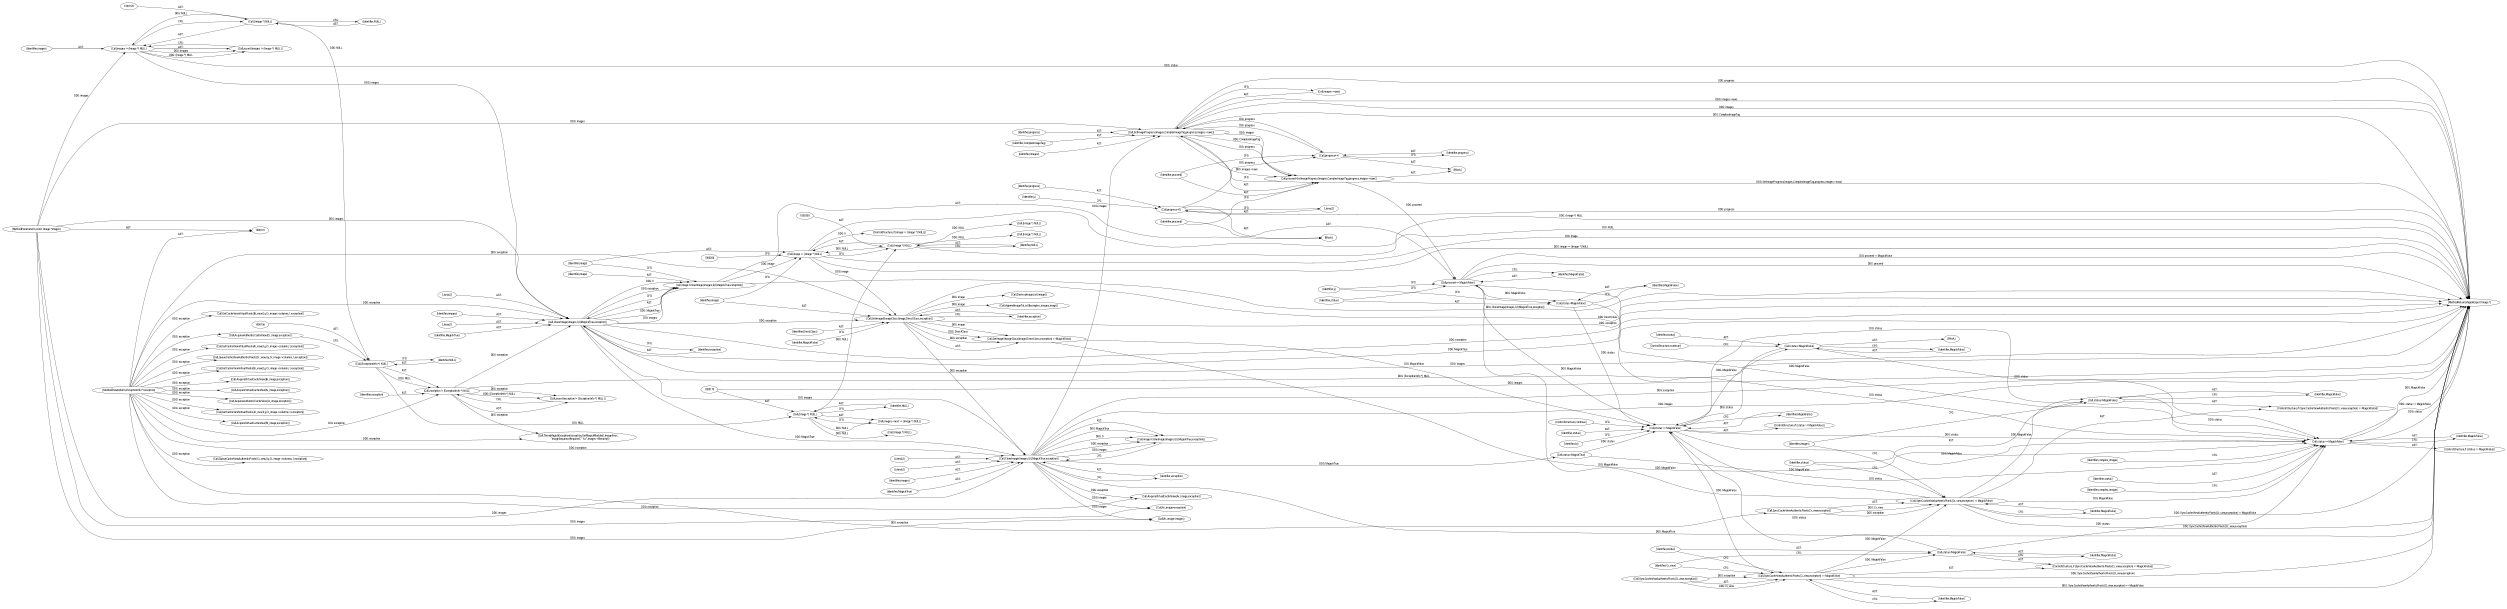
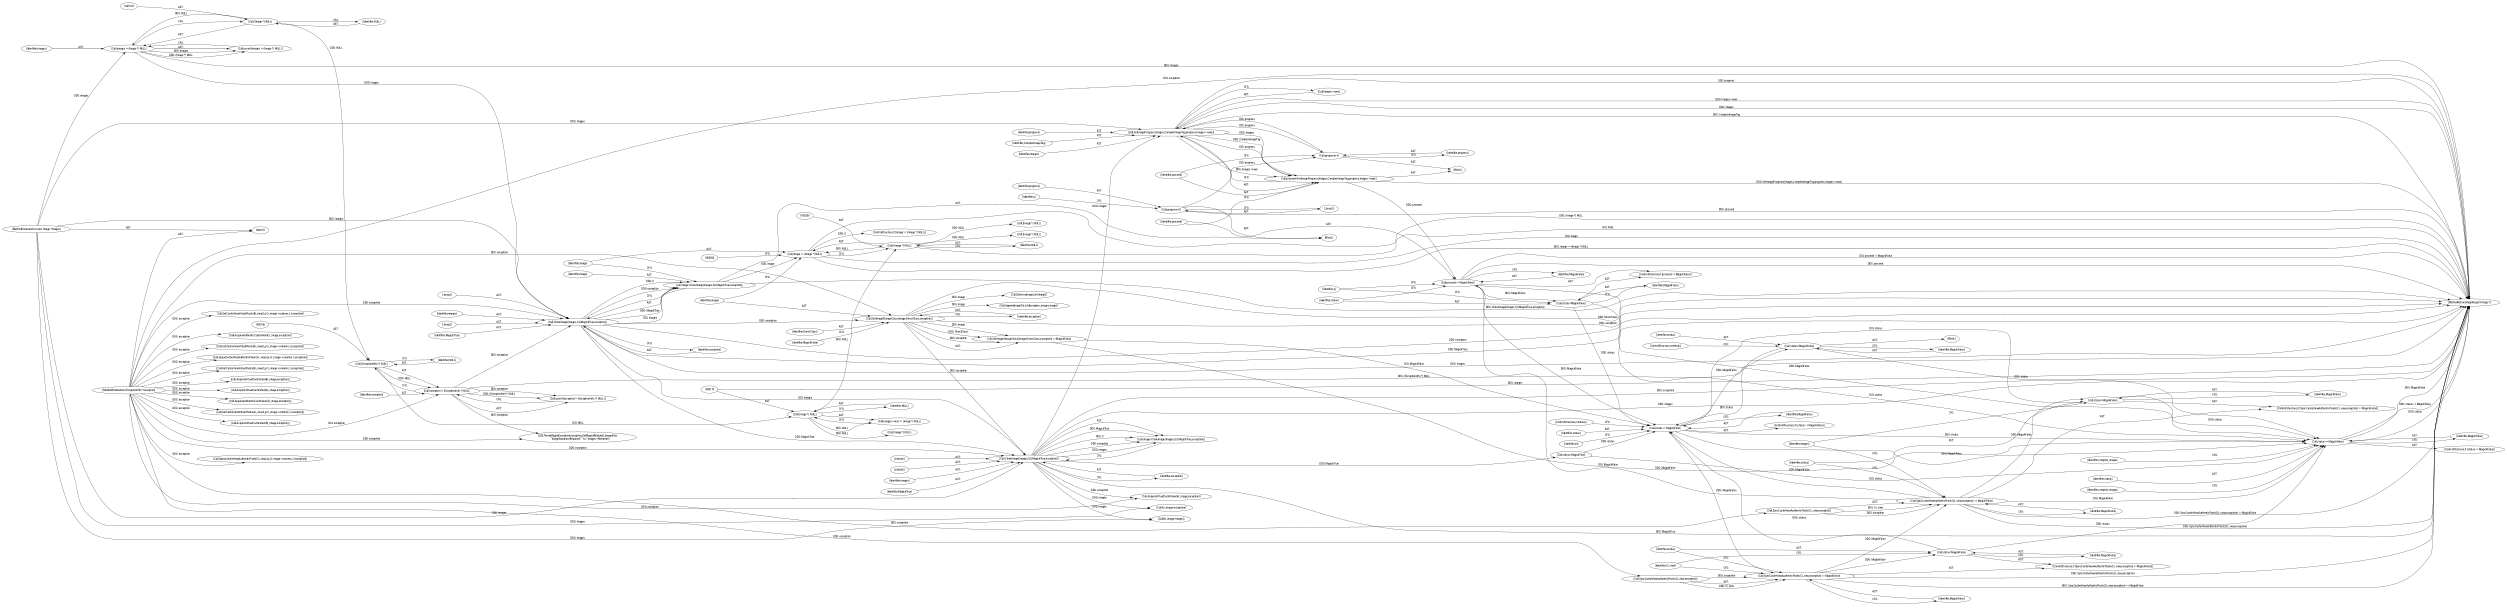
(1171, 65) -> (1171, 65)
none -> (1340, 75)
(1726, 210) -> (1726, 210)
none -> (1665, 275)
(853, 279) -> none
(334, 344) -> (393, 384)
none -> (849, 539)
